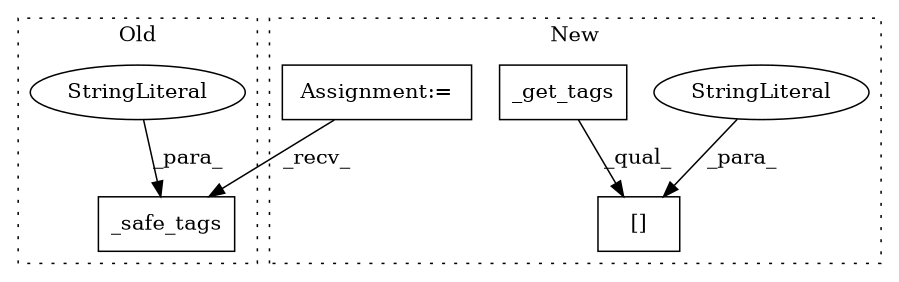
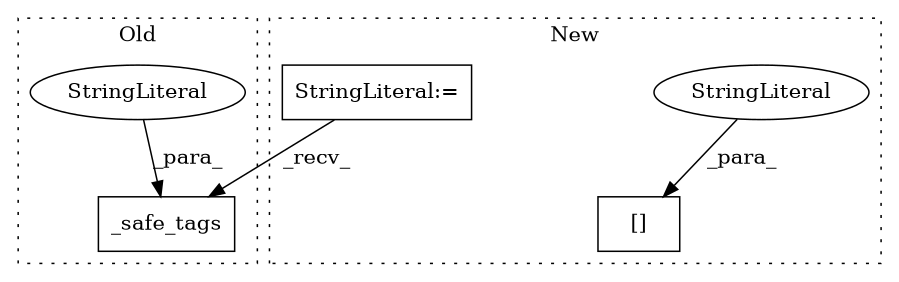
(377, 92) -> (377, 92)
(563, 92) -> none
